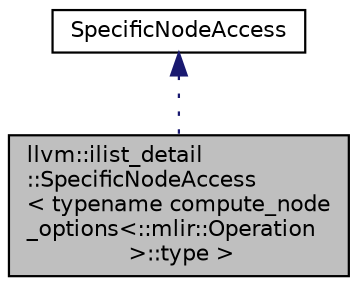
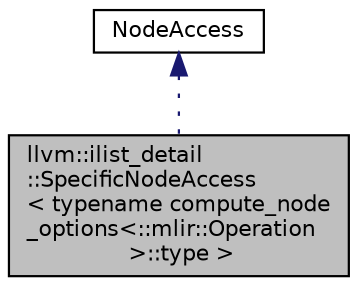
(179, 31) -> (179, 31)
